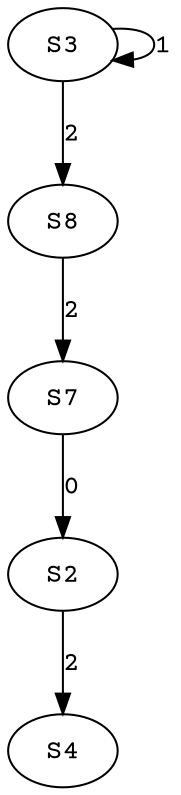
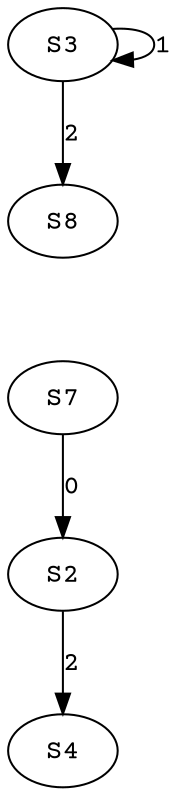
(63, 299) -> none
